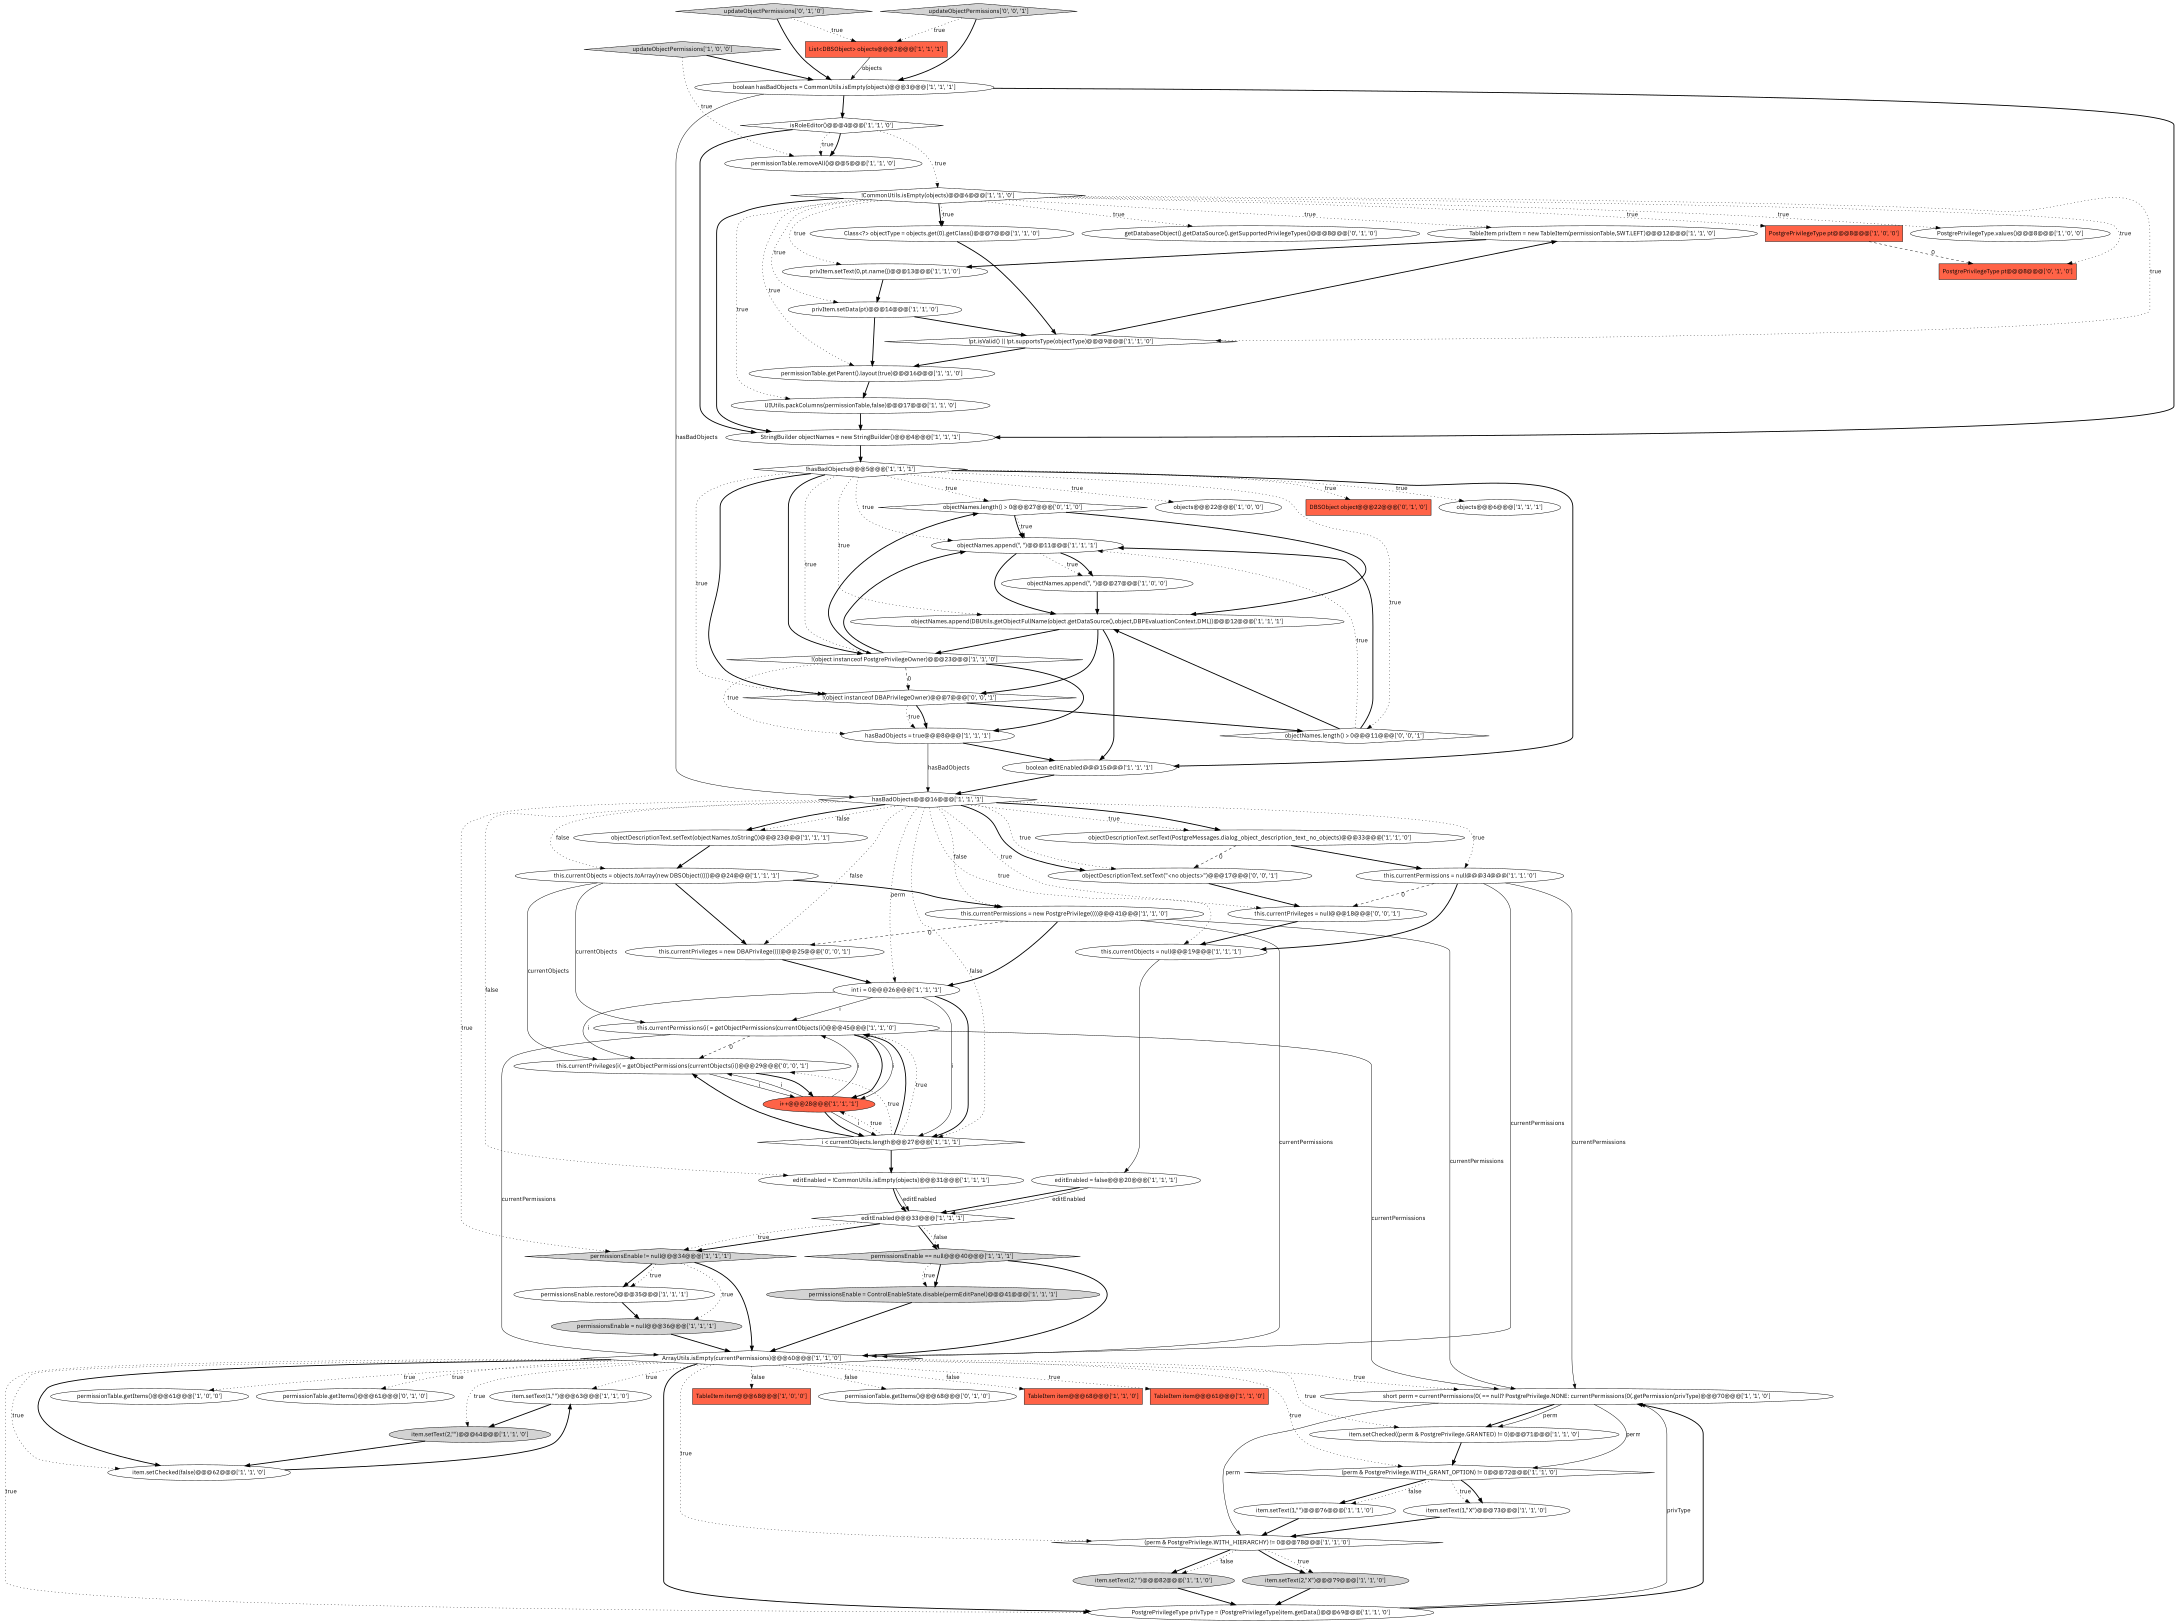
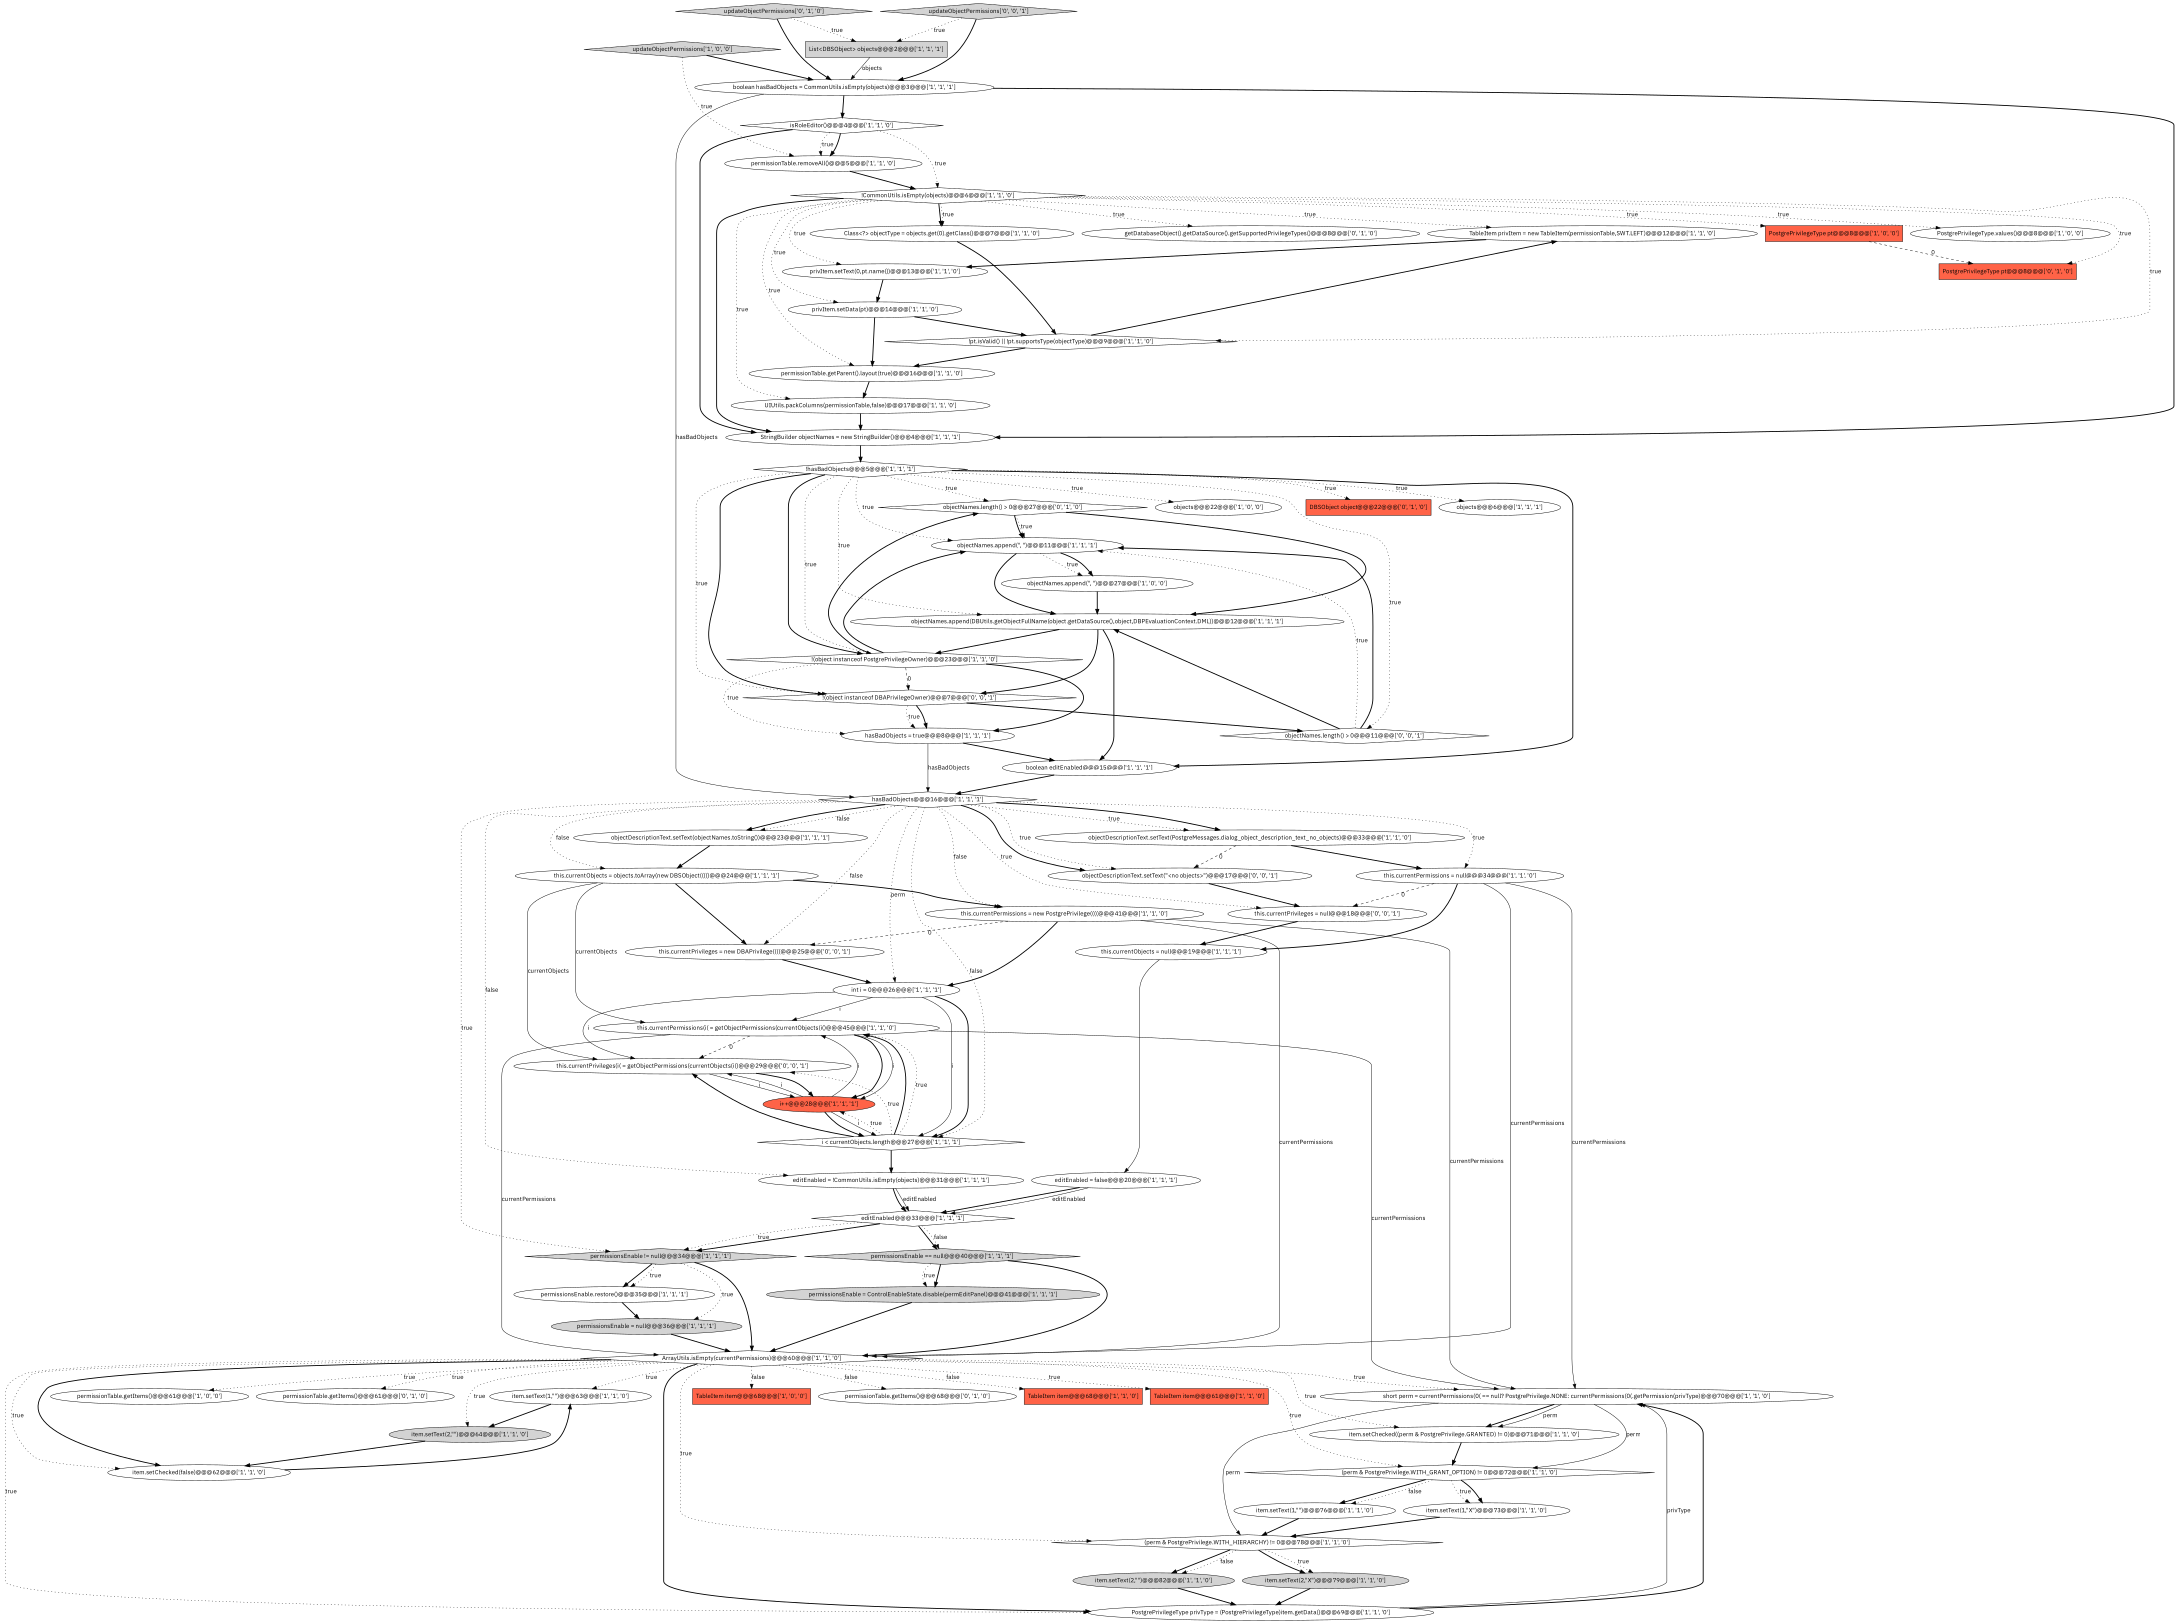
(876, 49) -> (876, 49)
none -> (880, 179)
(1070, 896) -> none
